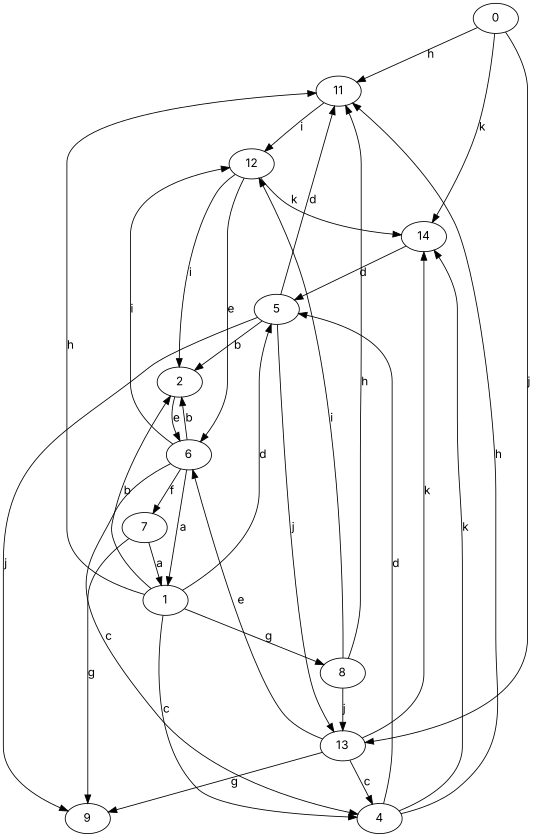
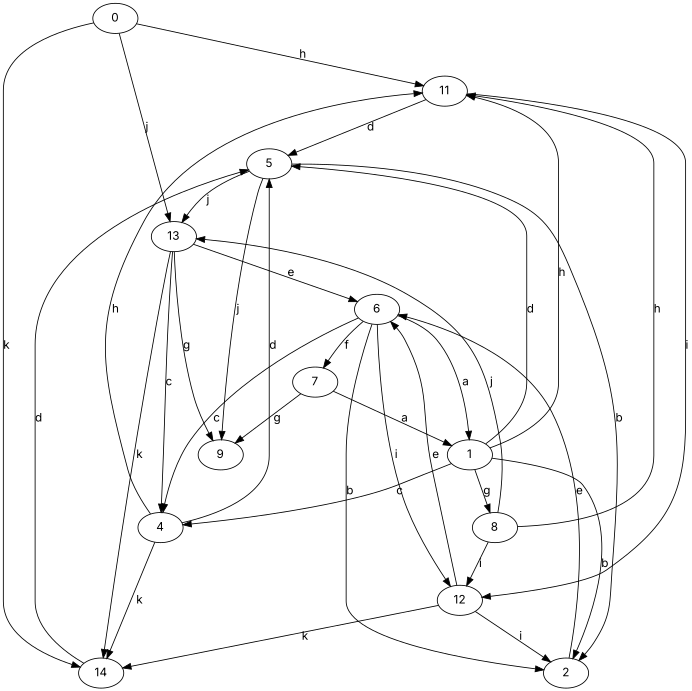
(306, 204) -> (361, 126)
